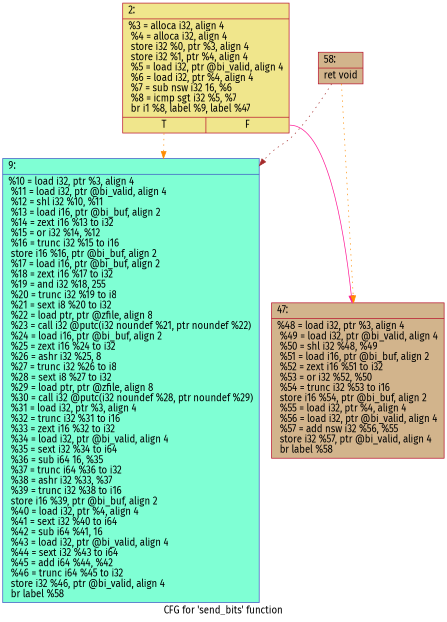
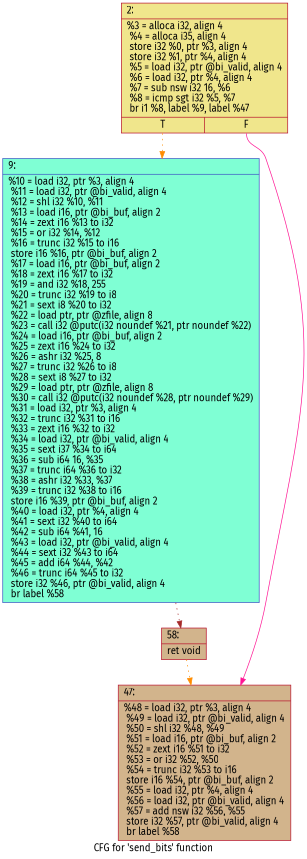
(178, 37) -> (177, 37)
(303, 124) -> (178, 612)
(63, 450) -> (63, 450)
